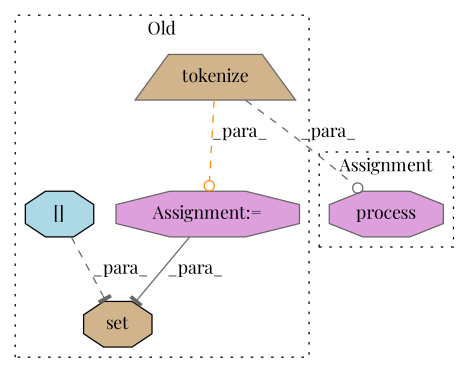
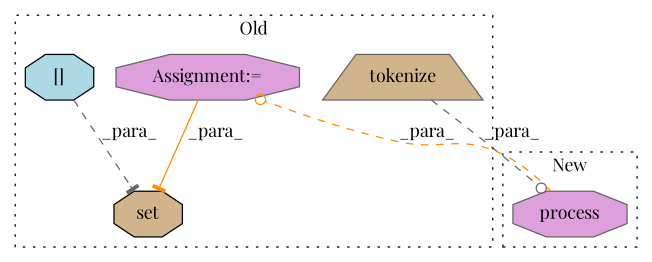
(212, 140) -> (412, 144)
(386, 167) -> (570, 167)
(164, 268) -> (179, 143)
